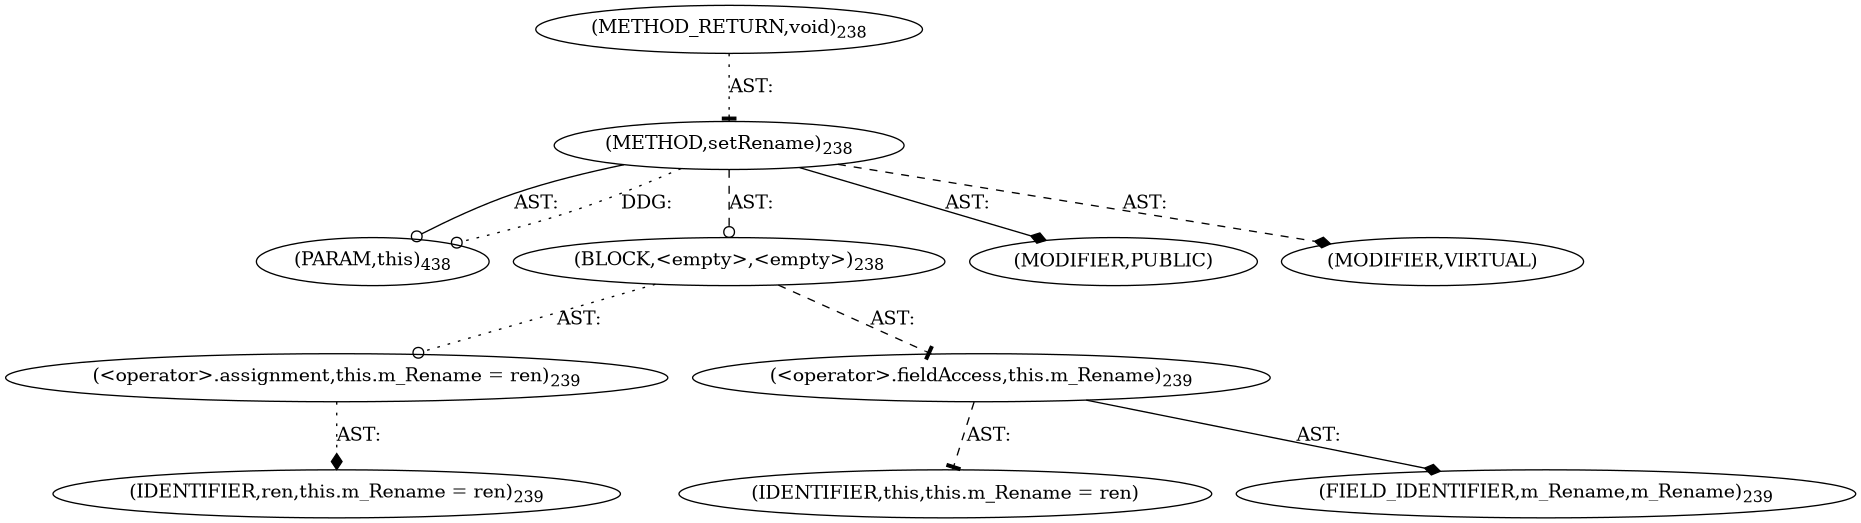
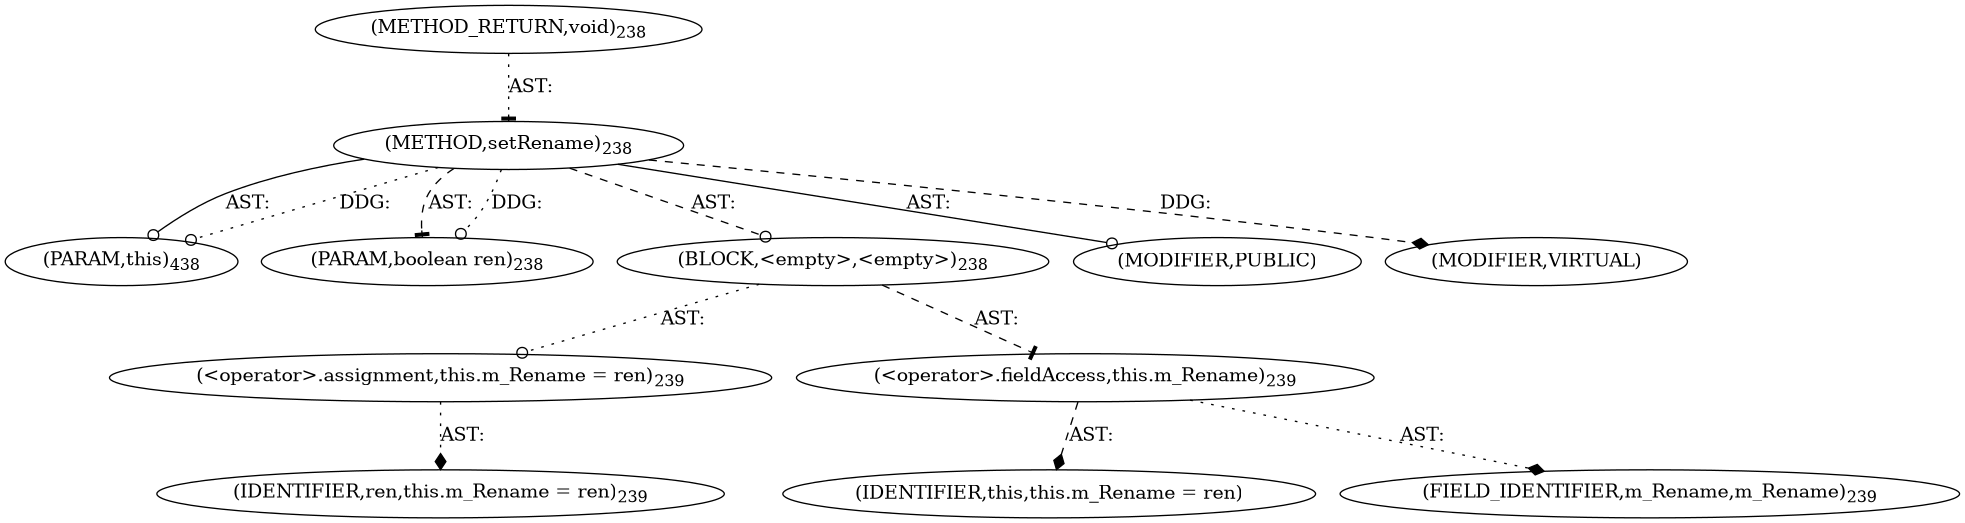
(915, 202) -> (862, 203)
(1148, 204) -> (1189, 204)
none -> (427, 262)
(964, 432) -> (1070, 428)
(1255, 434) -> (1359, 434)
